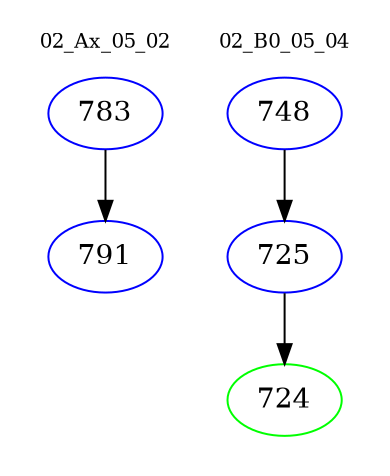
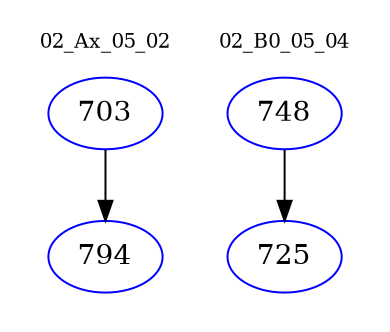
(105, 113) -> (105, 113)
(105, 257) -> (105, 257)
(285, 400) -> none
